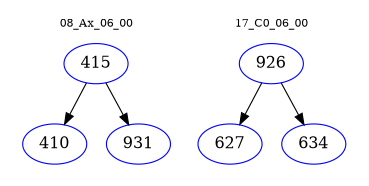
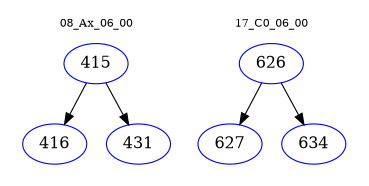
(271, 64) -> (271, 64)
(55, 144) -> (55, 144)
(138, 144) -> (138, 144)
